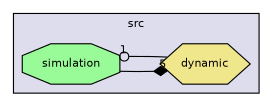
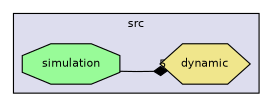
(148, 56) -> none
